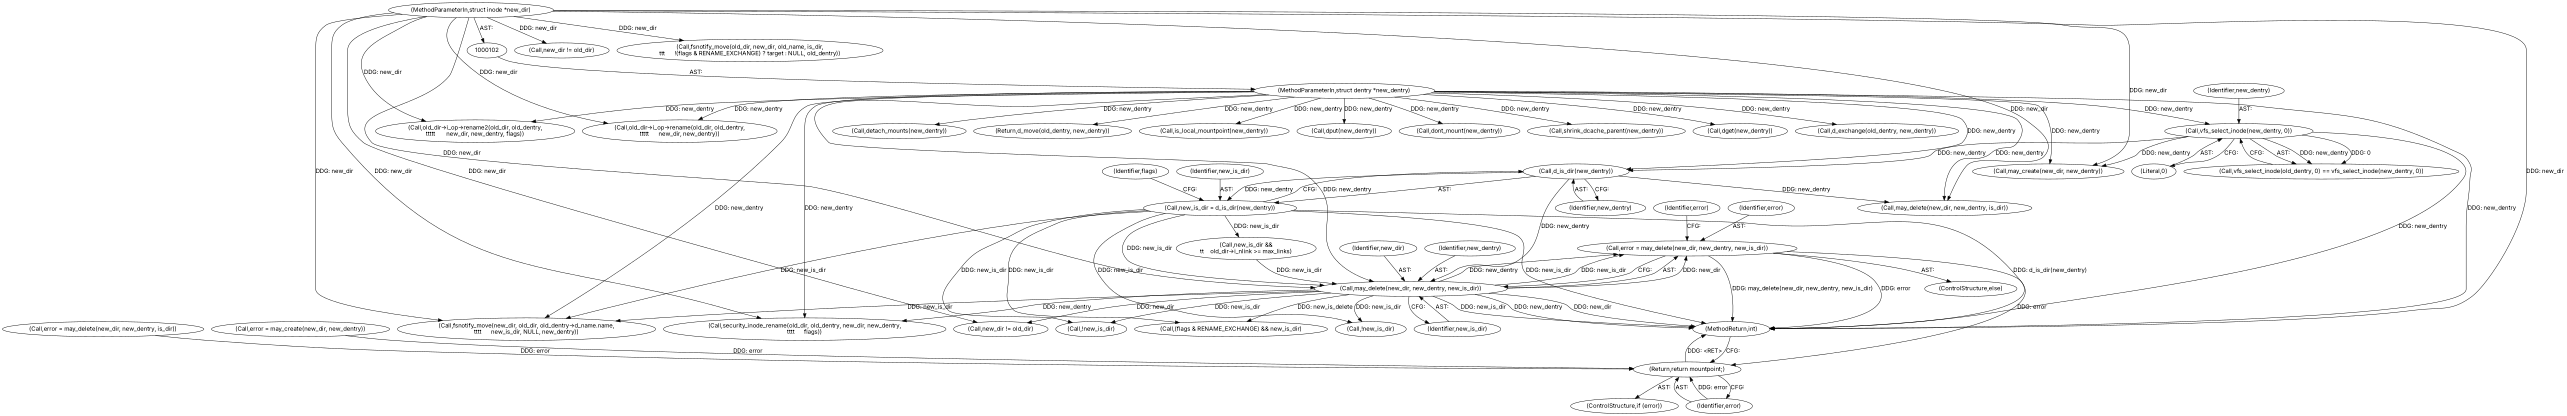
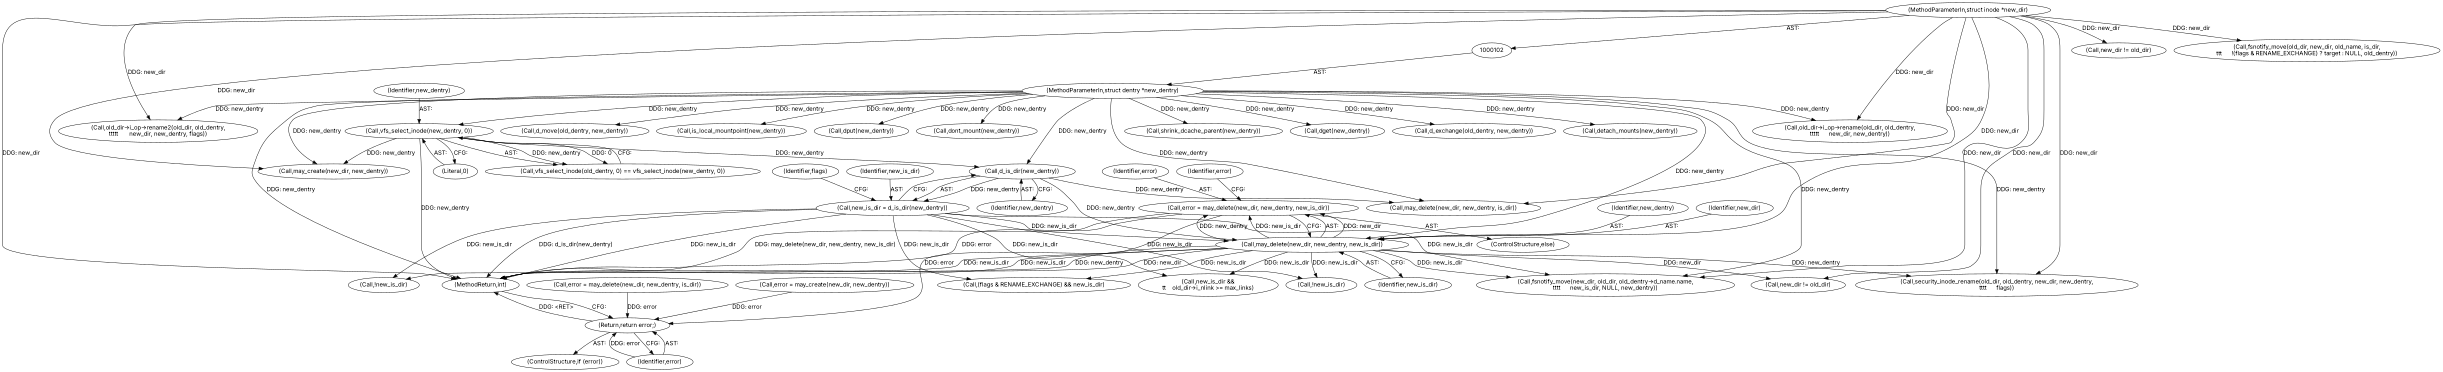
(1053, 131) -> (575, 131)
(1292, 278) -> (1260, 261)
(1325, 307) -> (1224, 263)
(1687, 369) -> (627, 325)
